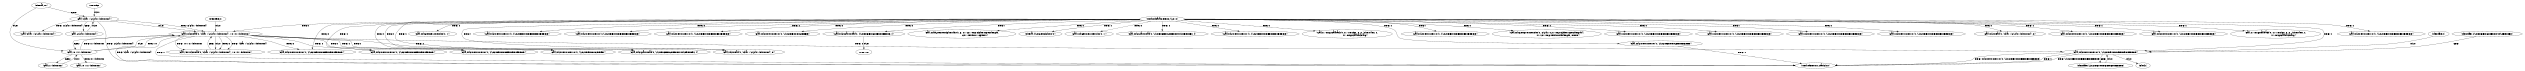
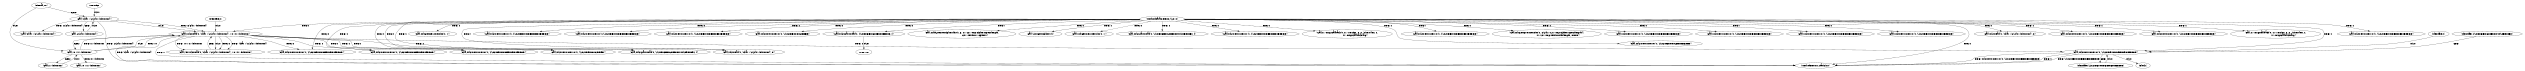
(1040, 34) -> (1040, 34)
(1739, 55) -> (1695, 22)
